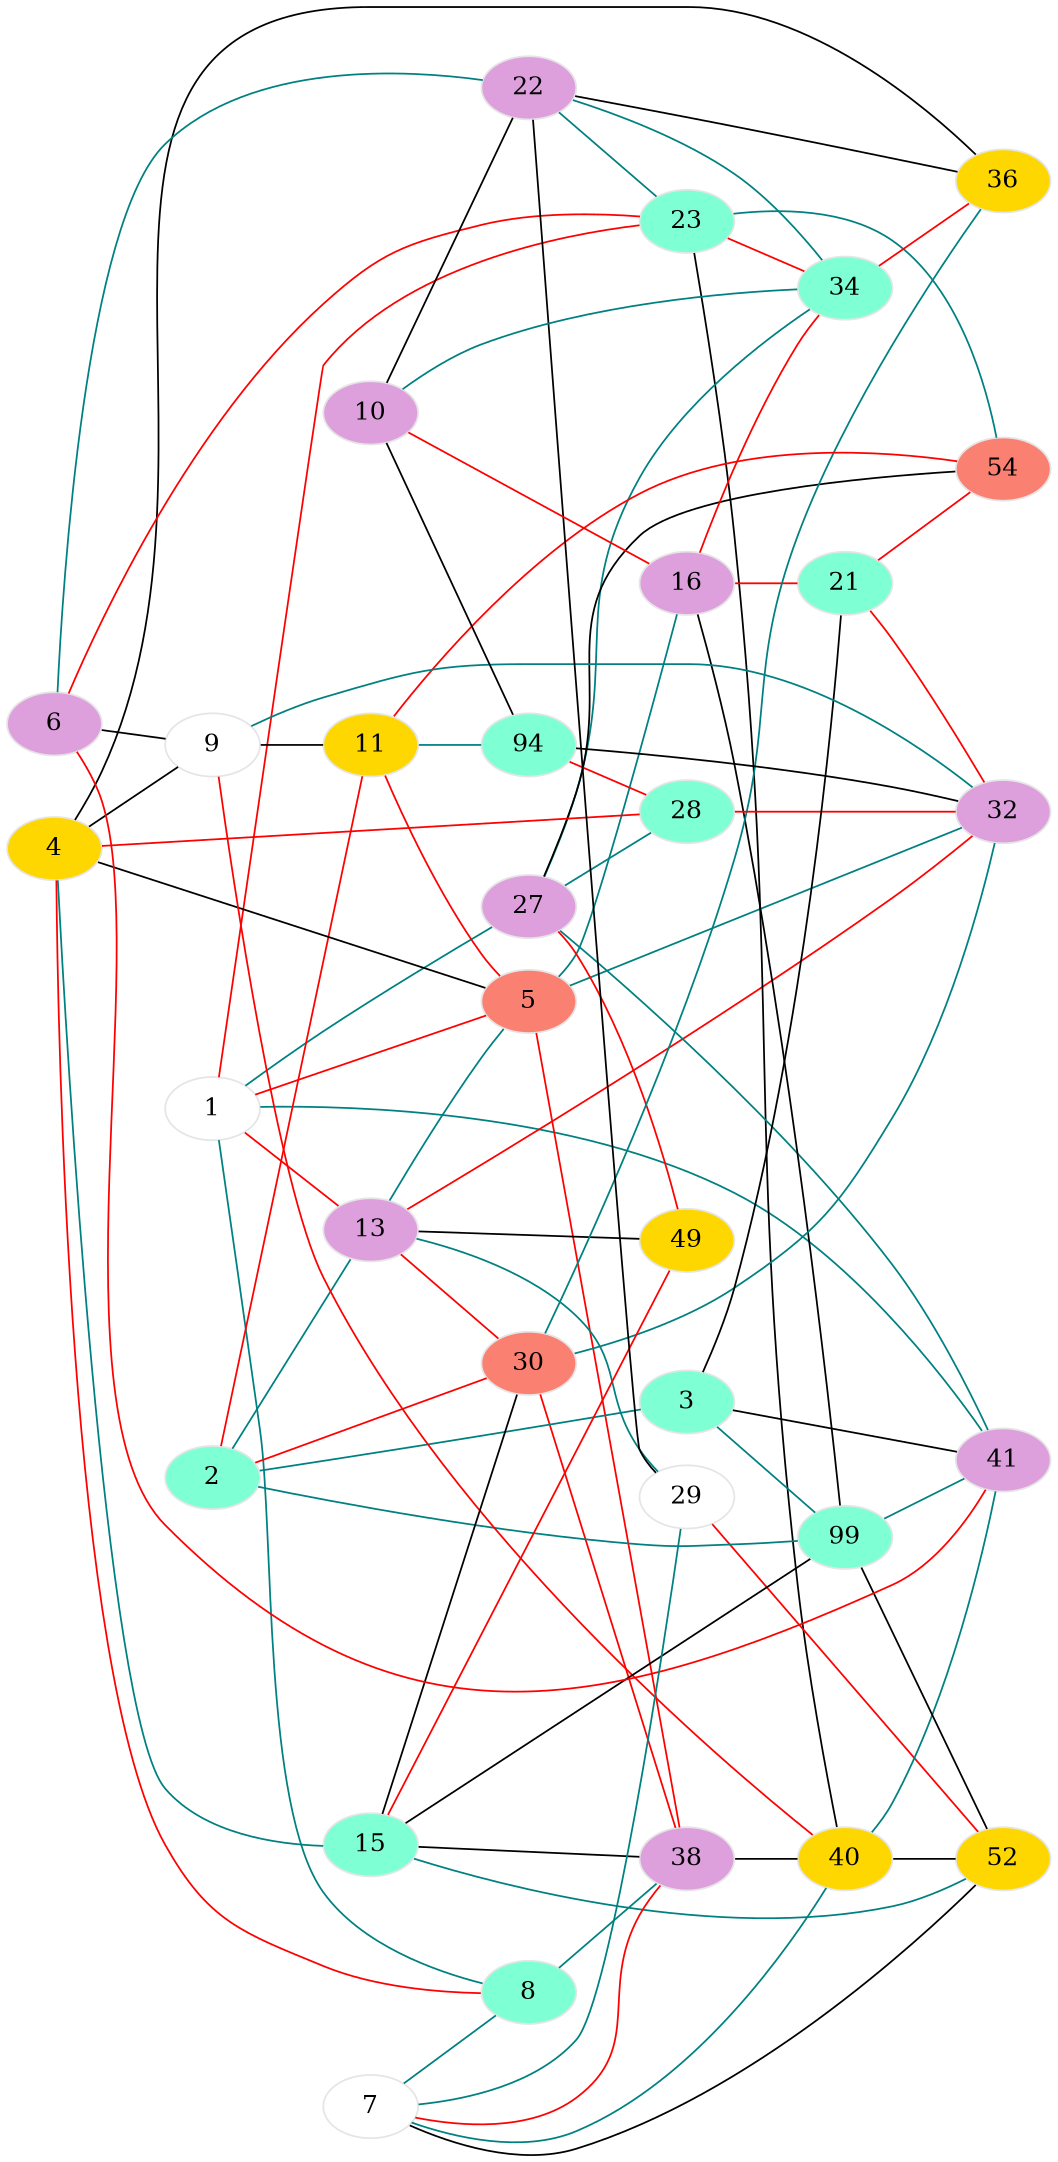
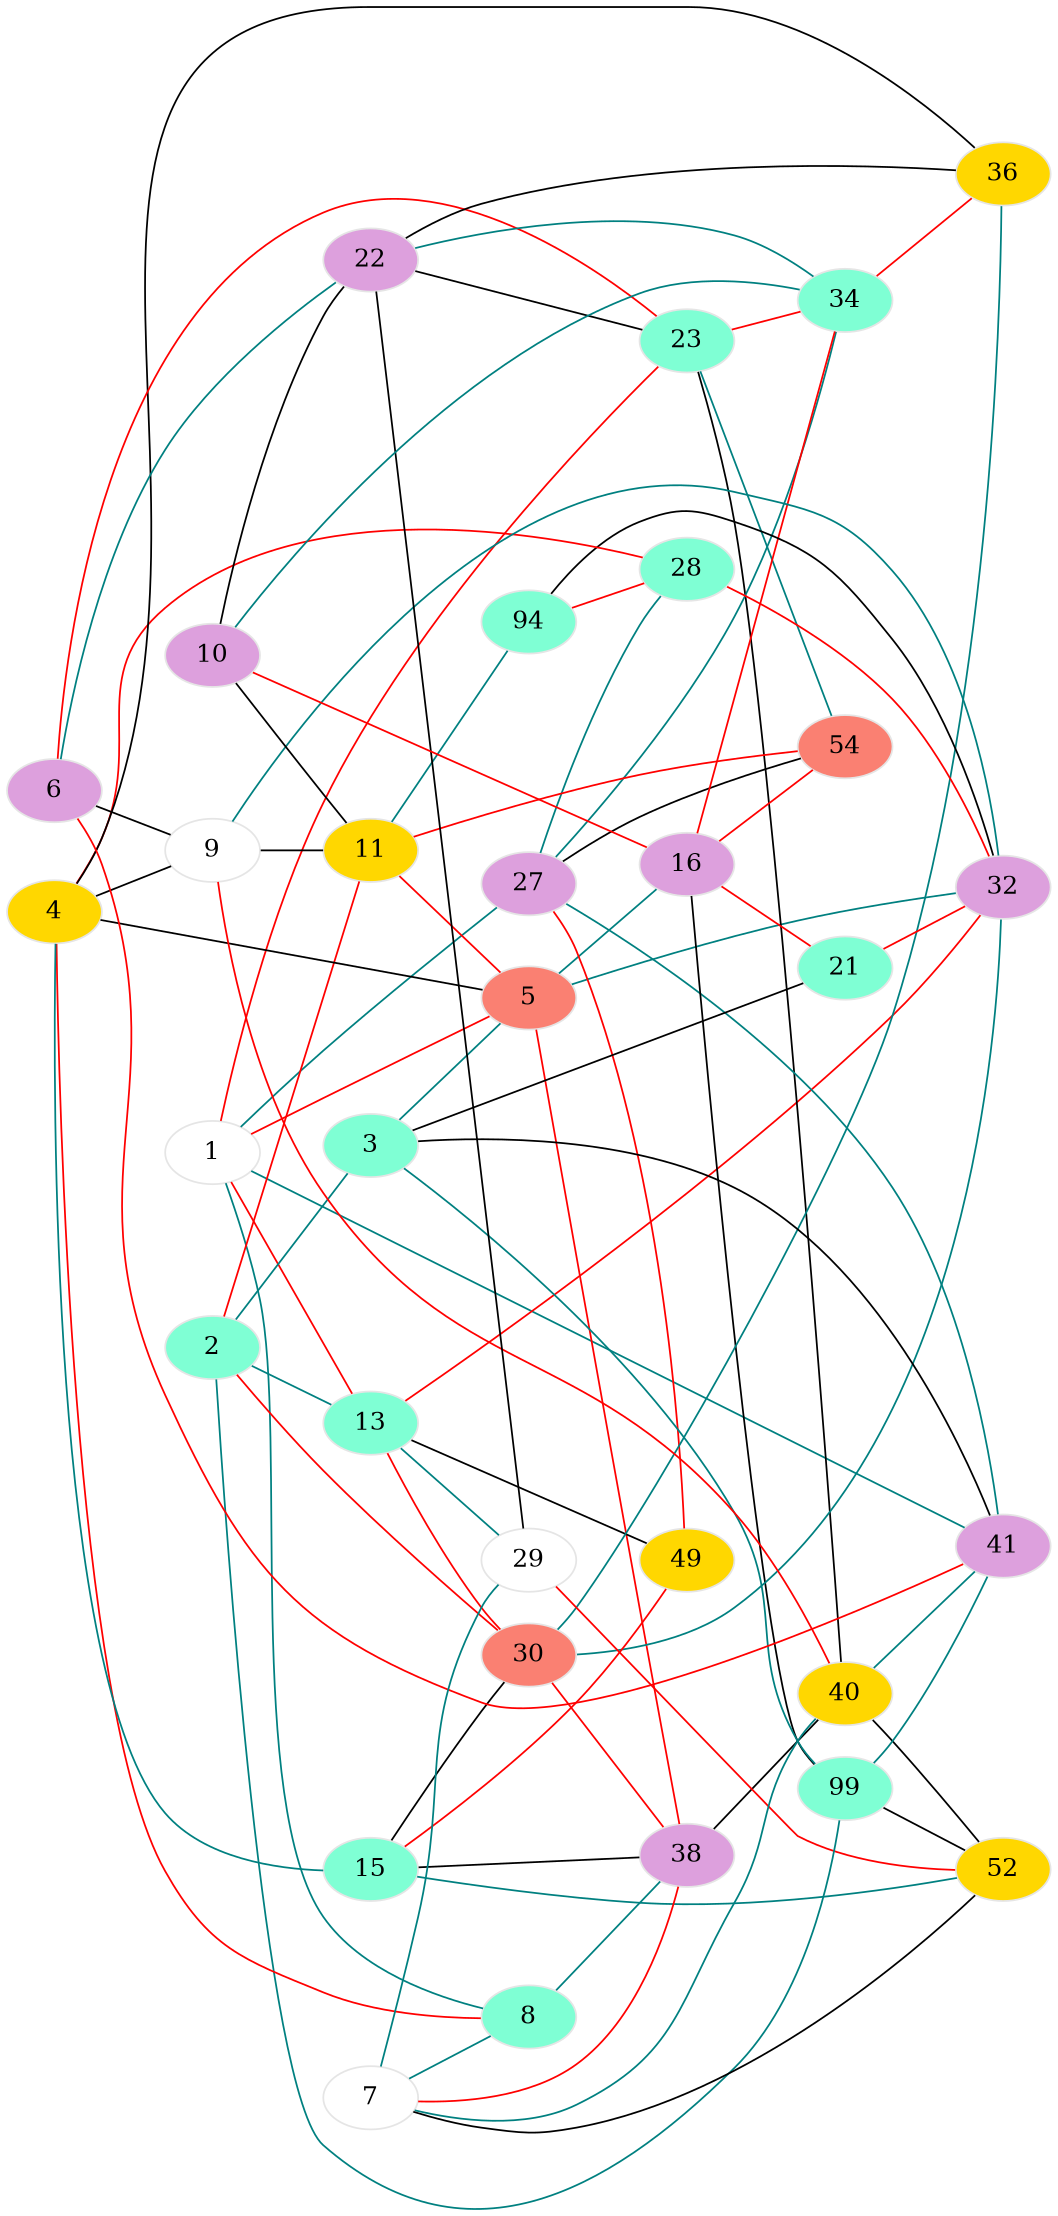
(608, 154) -> (529, 300)
(924, 526) -> (759, 811)
(450, 579) -> (294, 757)
(450, 1104) -> (450, 1072)
(371, 1230) -> (371, 1423)
(598, 1698) -> none
